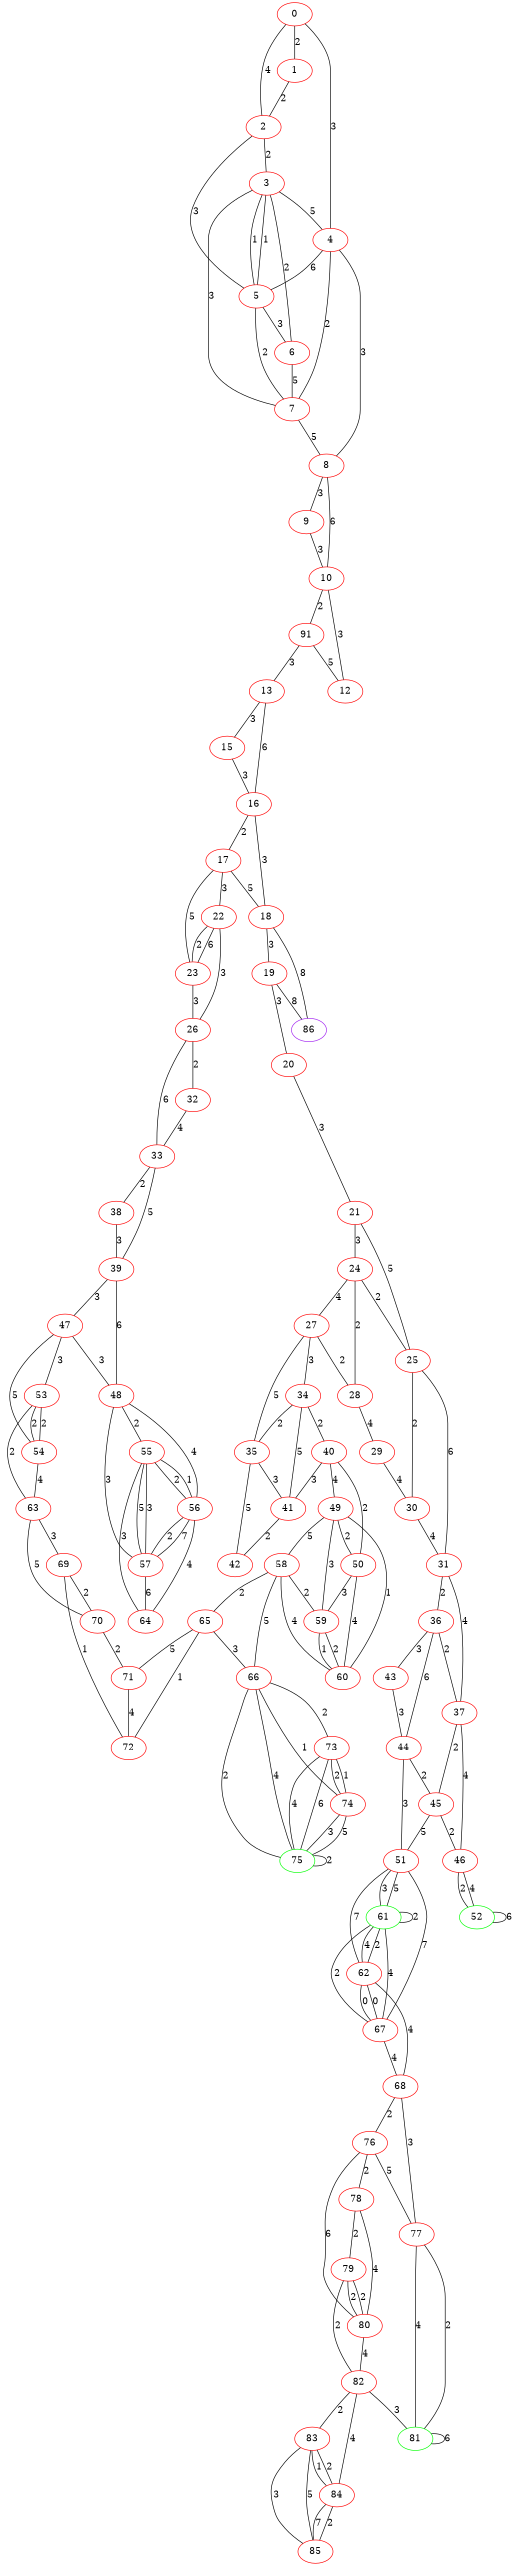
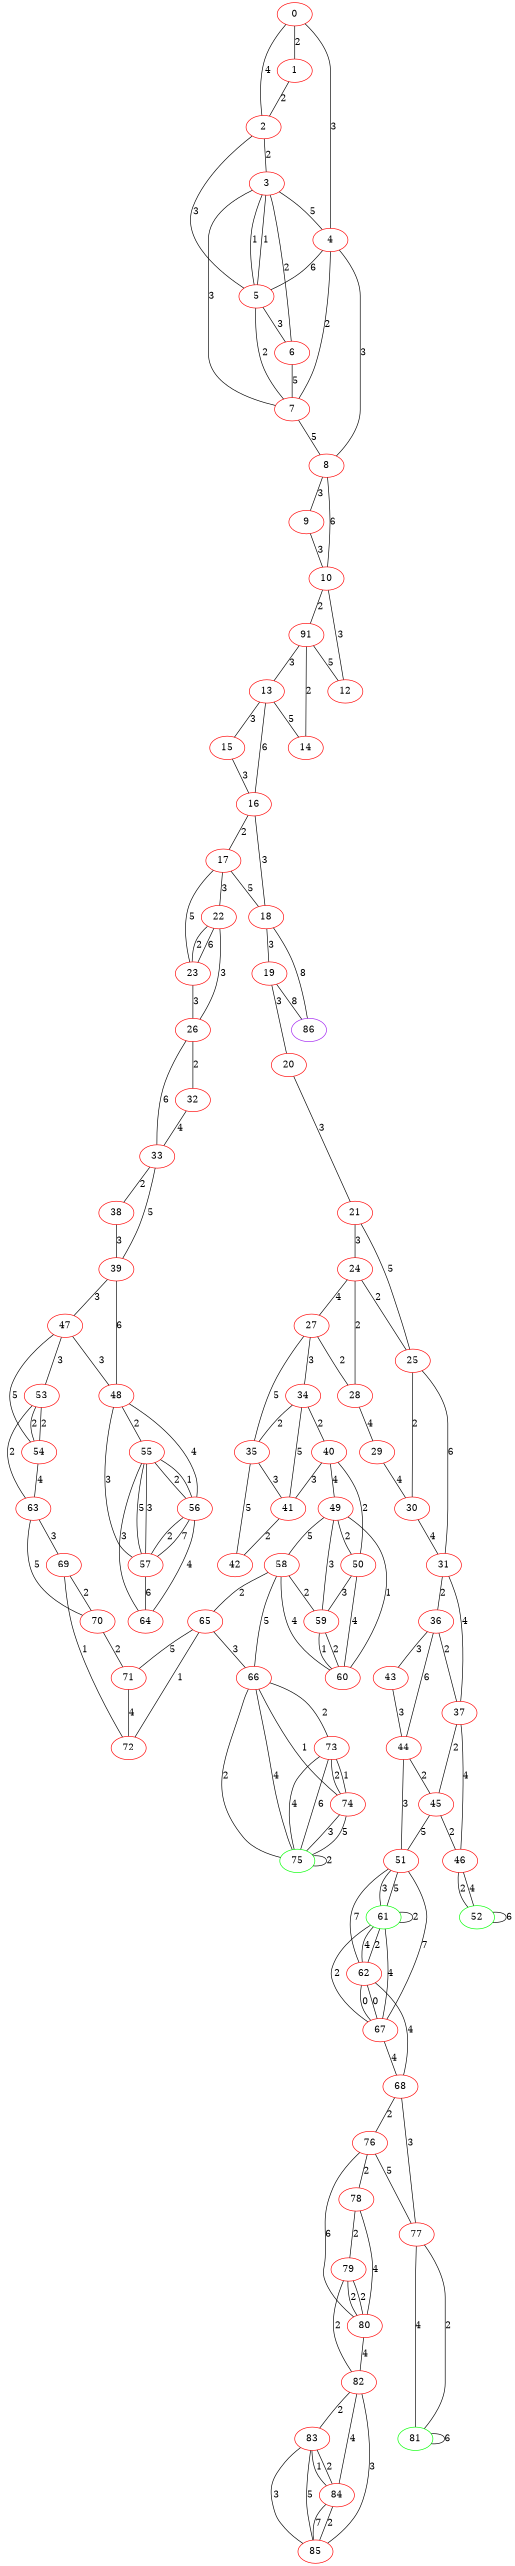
none -> (306, 748)
(389, 2410) -> (368, 2475)
